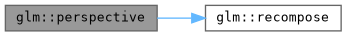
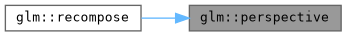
(174, 18) -> (158, 18)
